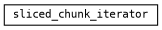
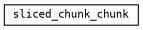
(81, 15) -> (71, 15)
